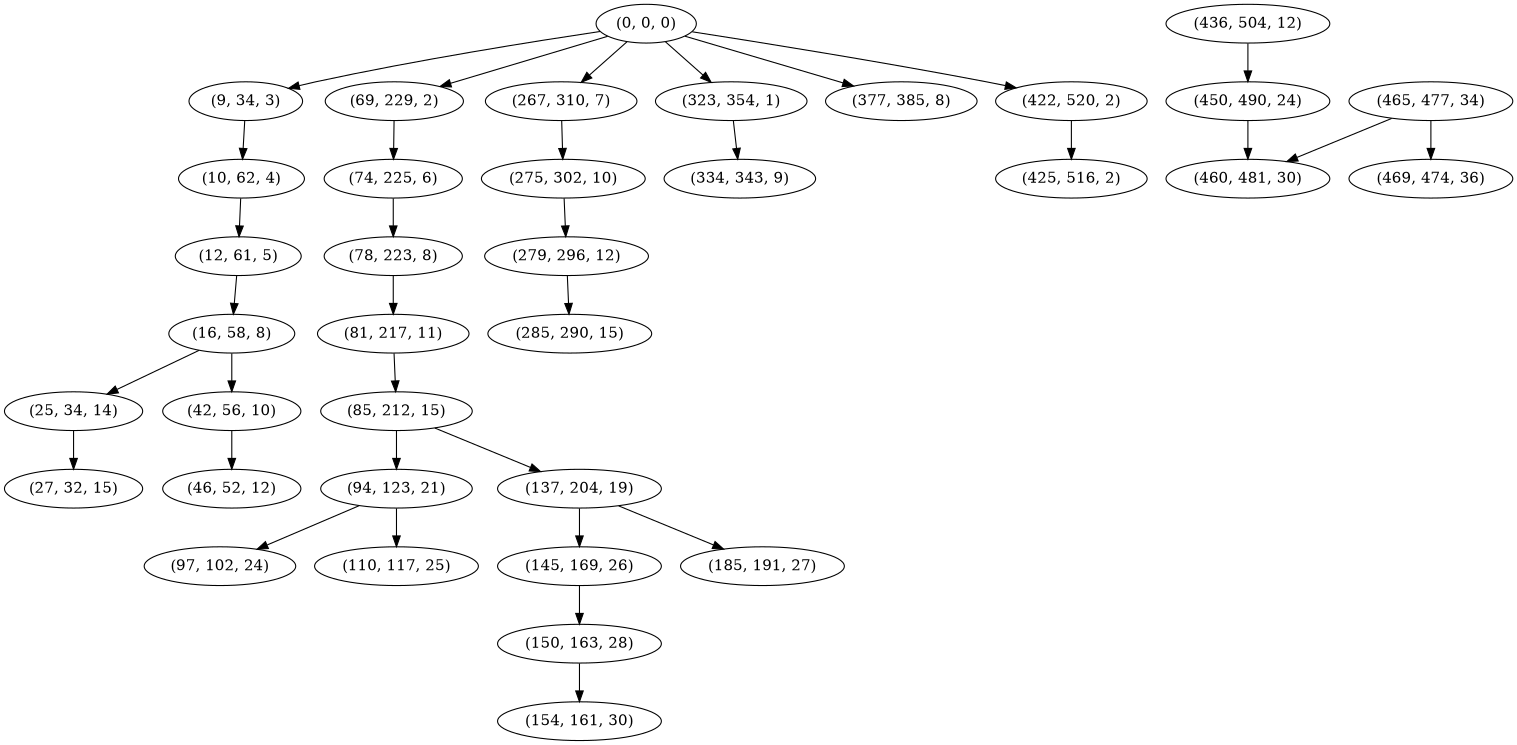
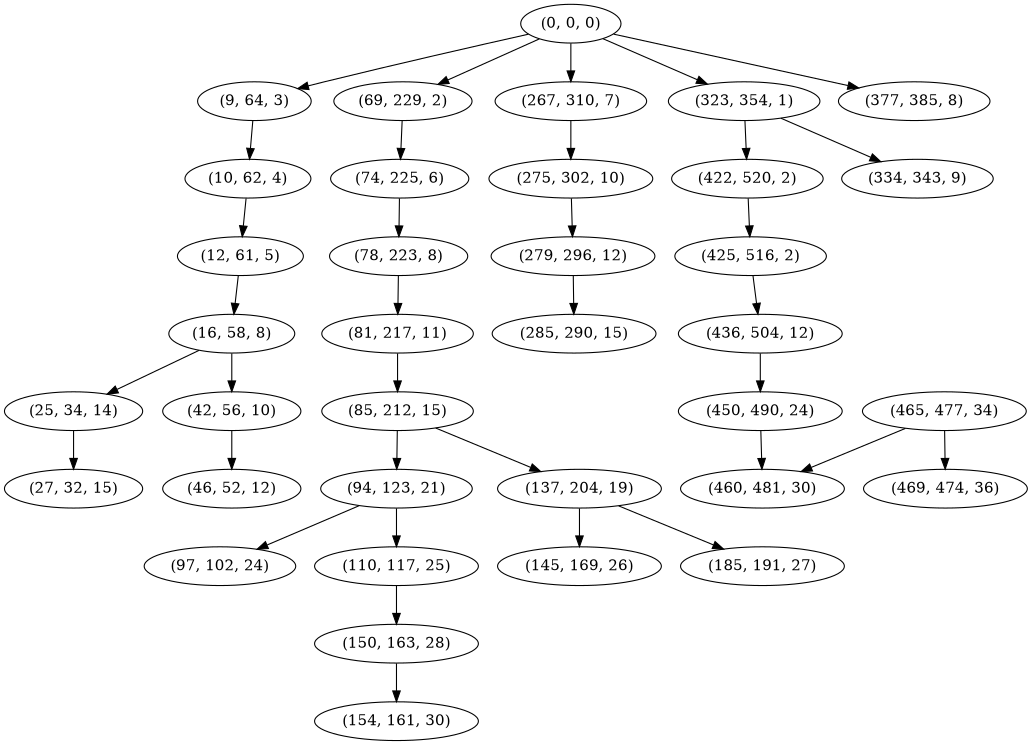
(849, 57) -> (746, 135)
(246, 101) -> (254, 101)
none -> (755, 290)
(579, 600) -> (396, 600)
